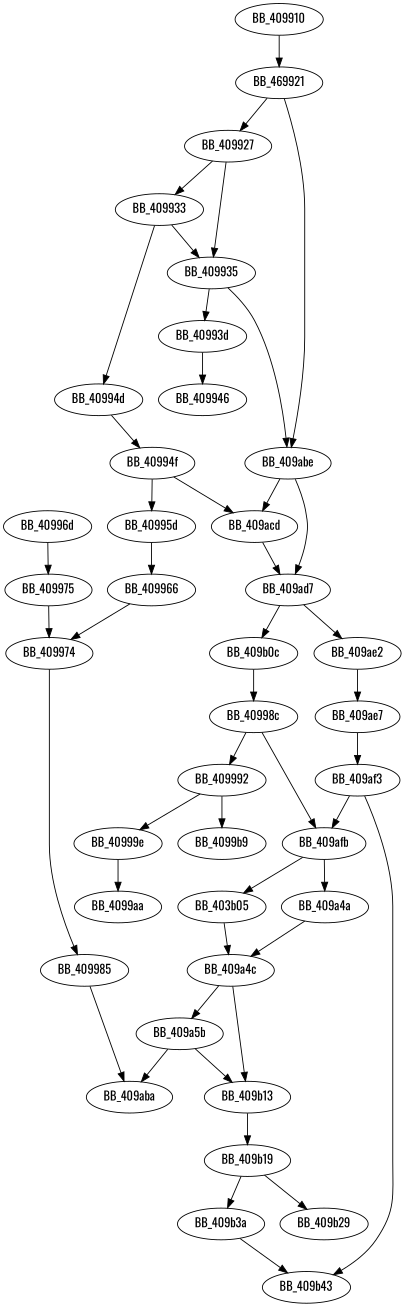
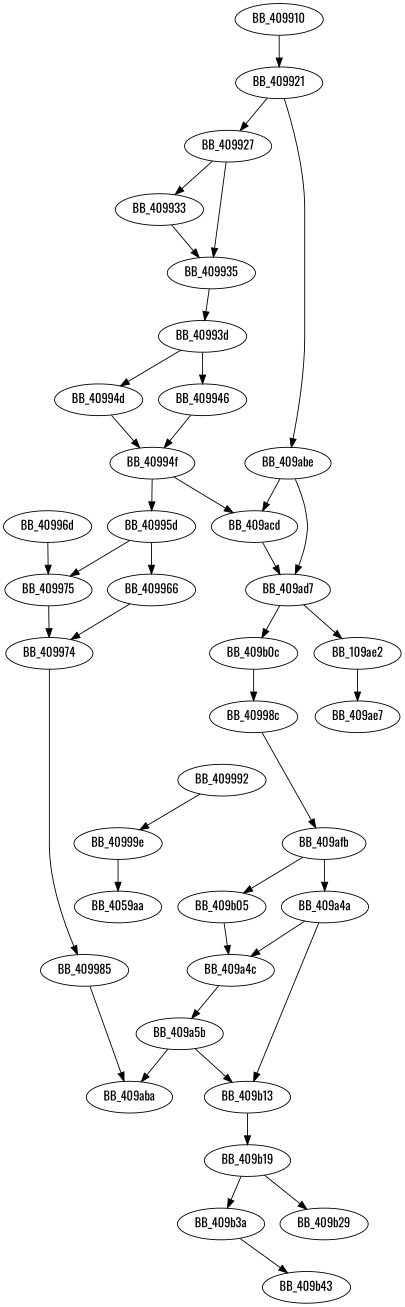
(279, 83) -> (279, 83)
(130, 301) -> (154, 366)
(270, 357) -> none
none -> (180, 428)
none -> (104, 556)
(358, 653) -> (358, 653)
(240, 745) -> none
(358, 780) -> none
(222, 844) -> none
(118, 907) -> (118, 907)
(222, 907) -> (222, 907)
(239, 1029) -> (288, 998)
